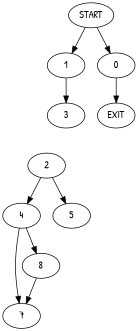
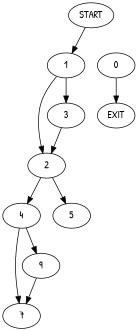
(102, 37) -> none
none -> (40, 109)
none -> (58, 137)
(41, 266) -> (41, 266)
